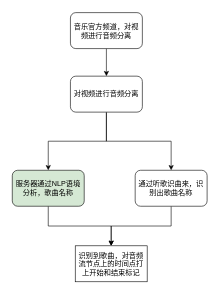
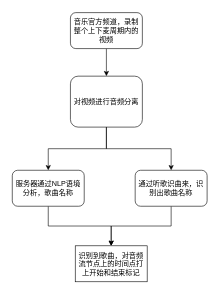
(107, 30) -> (107, 30)
(107, 94) -> (107, 101)
(48, 188) -> (48, 188)
